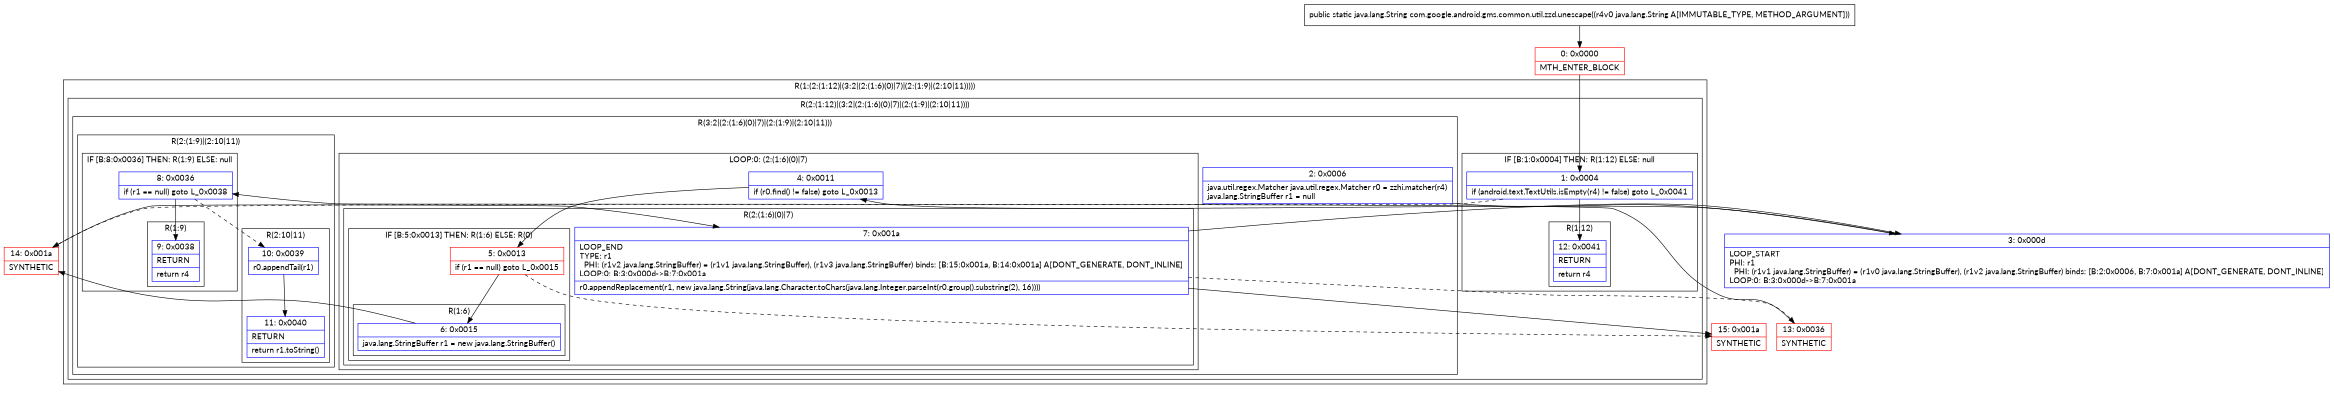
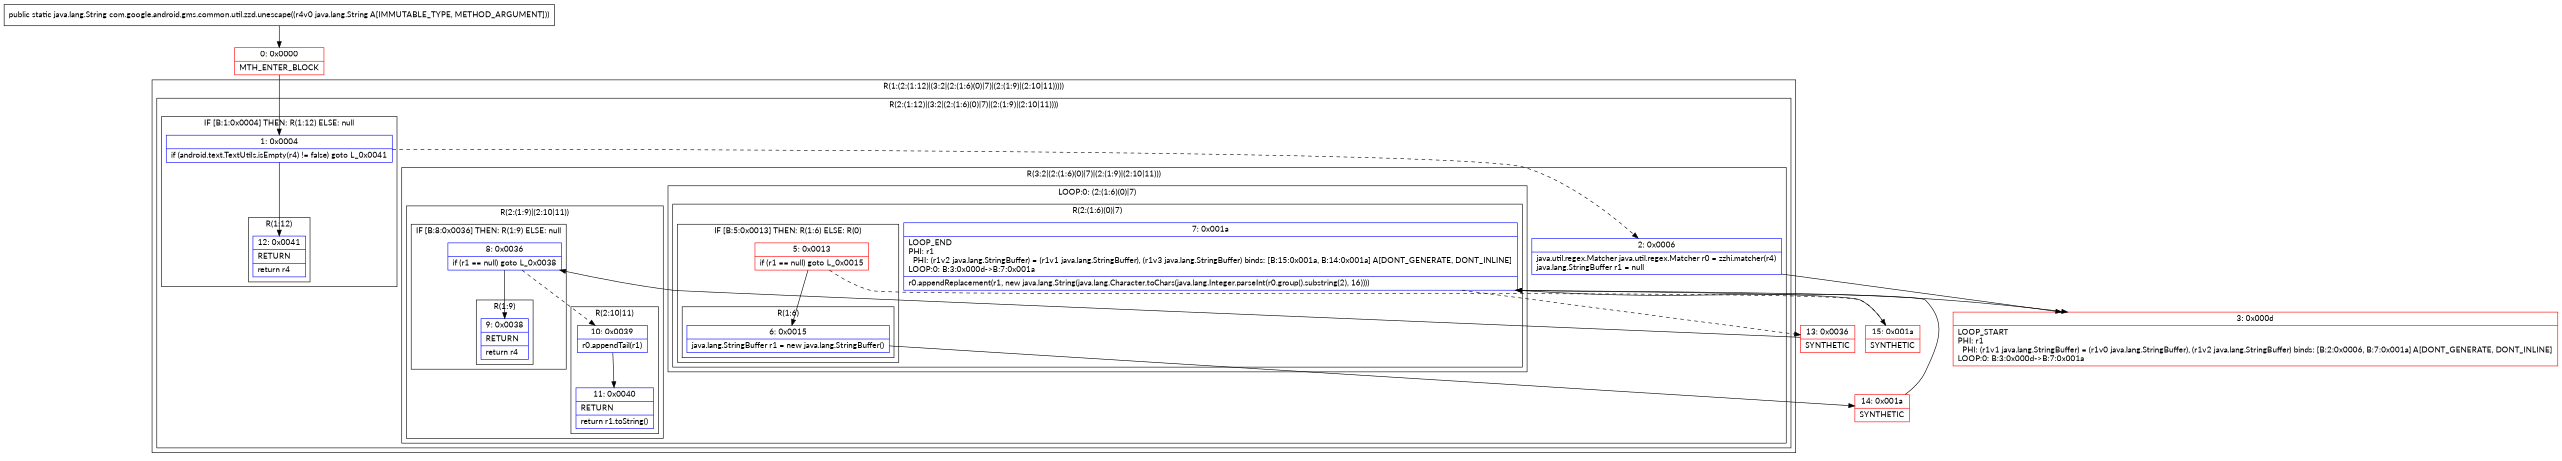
(816, 185) -> none
(777, 204) -> (1023, 152)
(597, 256) -> (923, 252)
(2027, 261) -> (2255, 339)
(1447, 311) -> (1709, 293)
